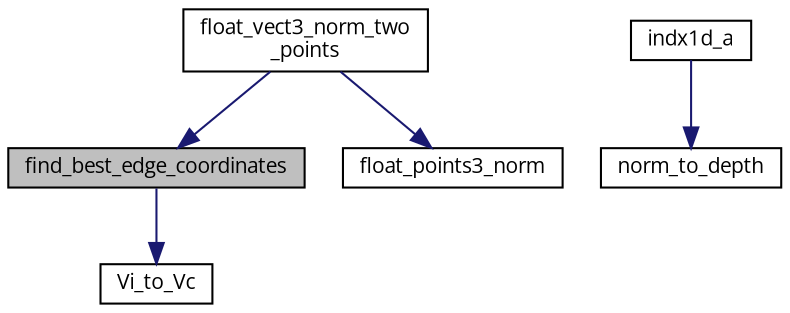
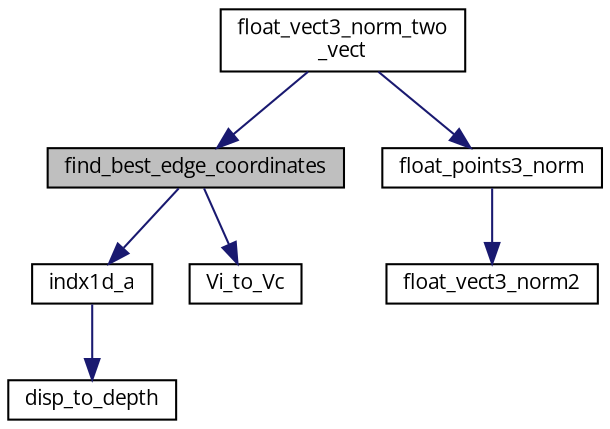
(306, 40) -> (343, 40)
(691, 168) -> (92, 400)
none -> (151, 218)
none -> (492, 284)
